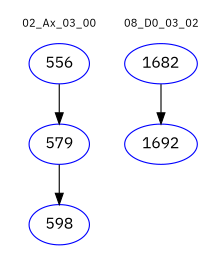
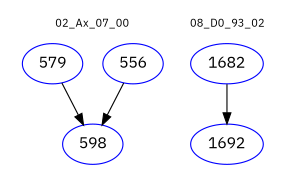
(60, 24) -> (93, 24)
(162, 24) -> (228, 24)
(59, 98) -> (116, 99)
